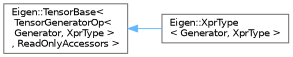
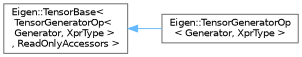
(225, 29) -> (230, 29)
